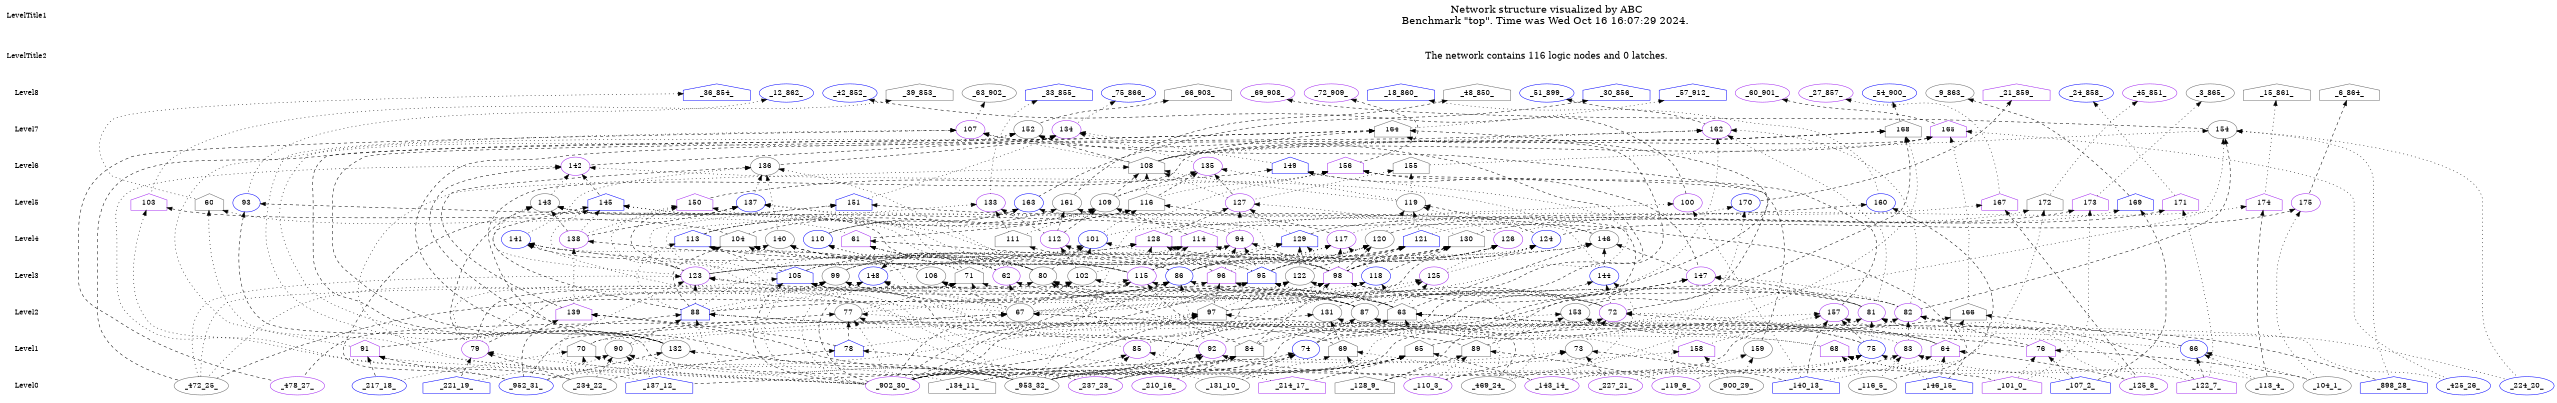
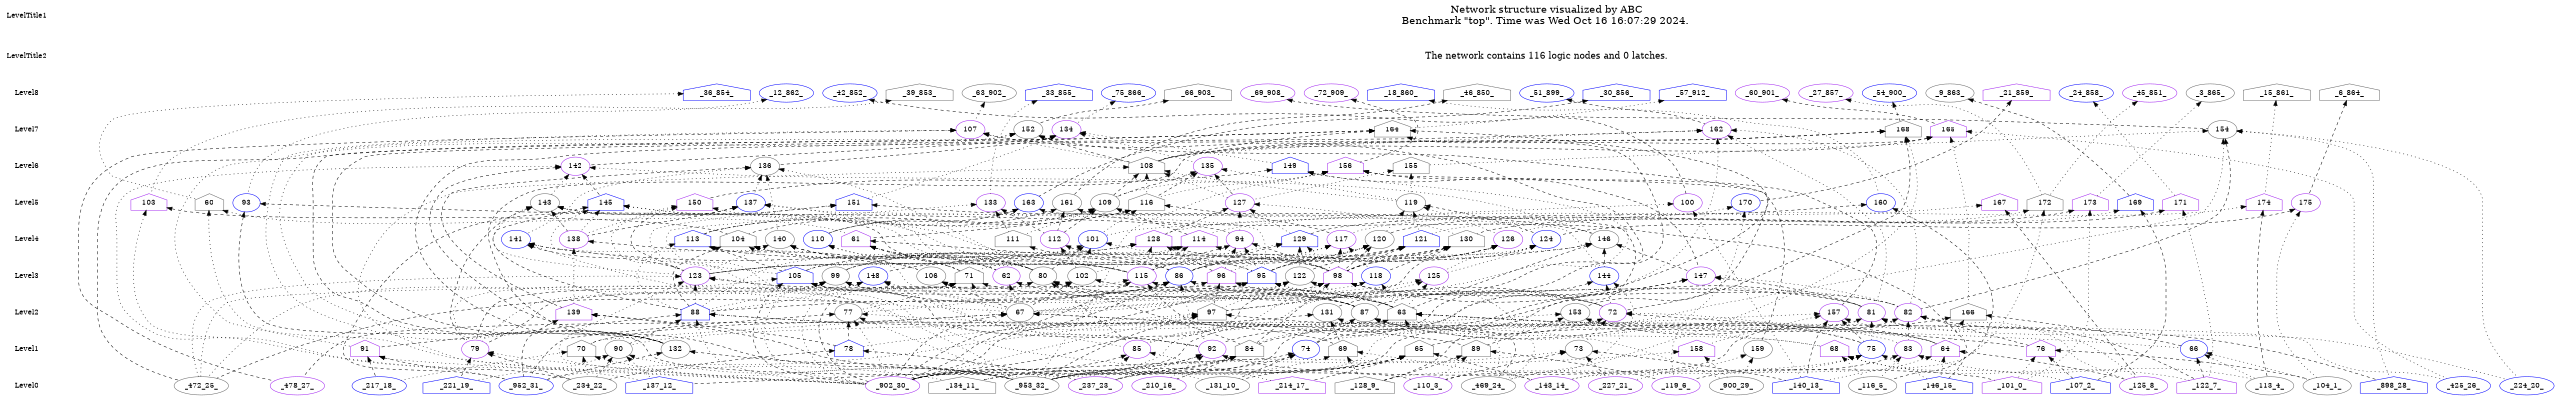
(1477, 93) -> (1477, 93)
(1952, 109) -> (1966, 111)
(925, 253) -> (918, 258)
